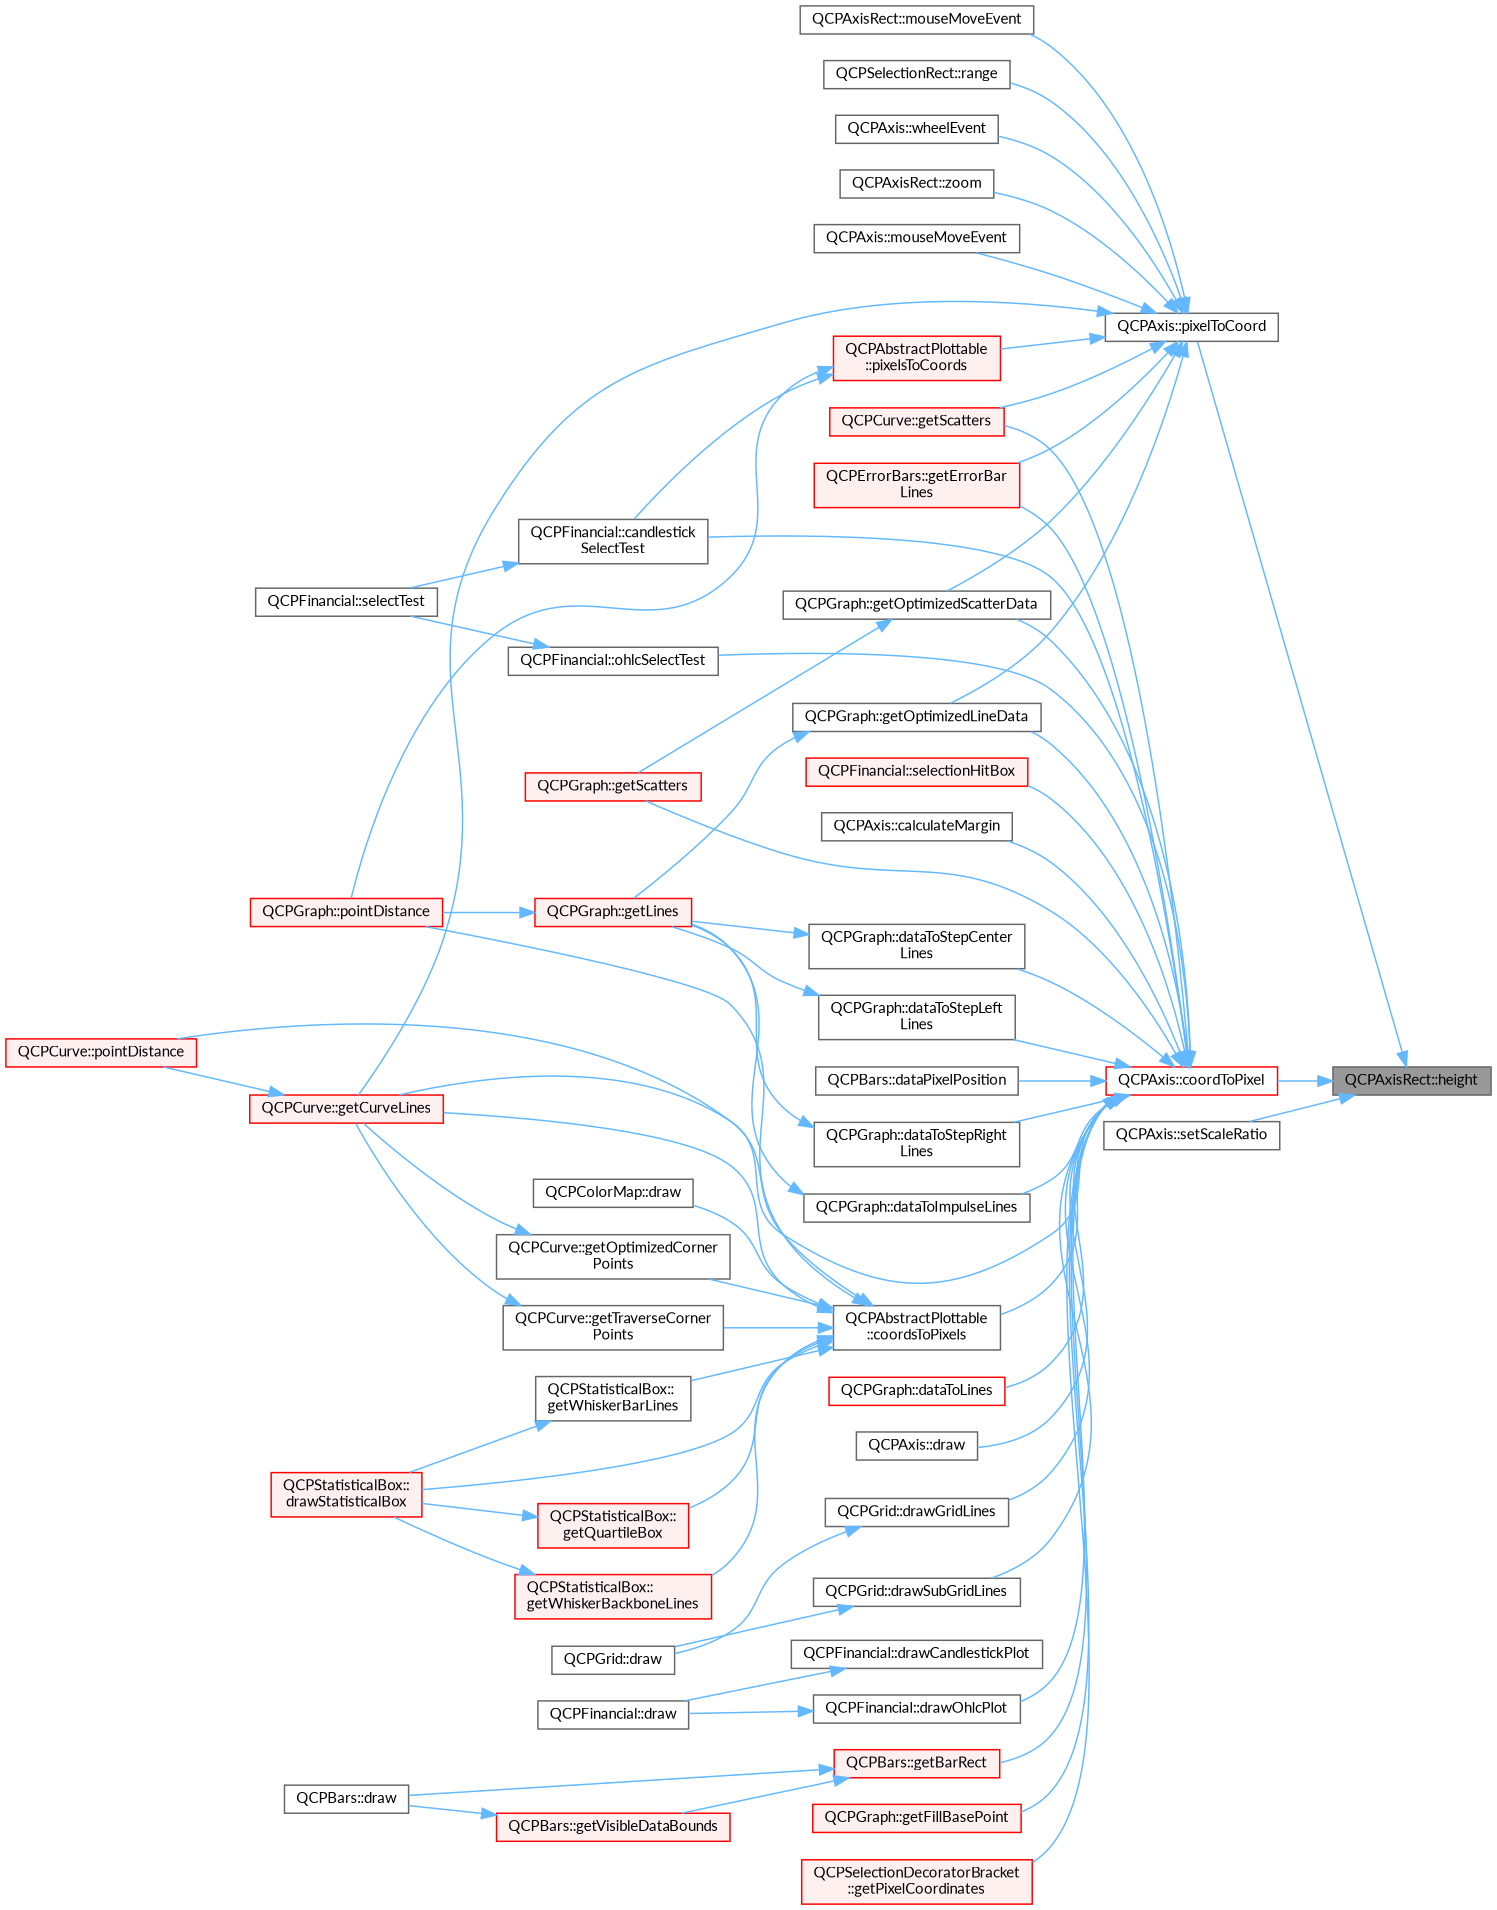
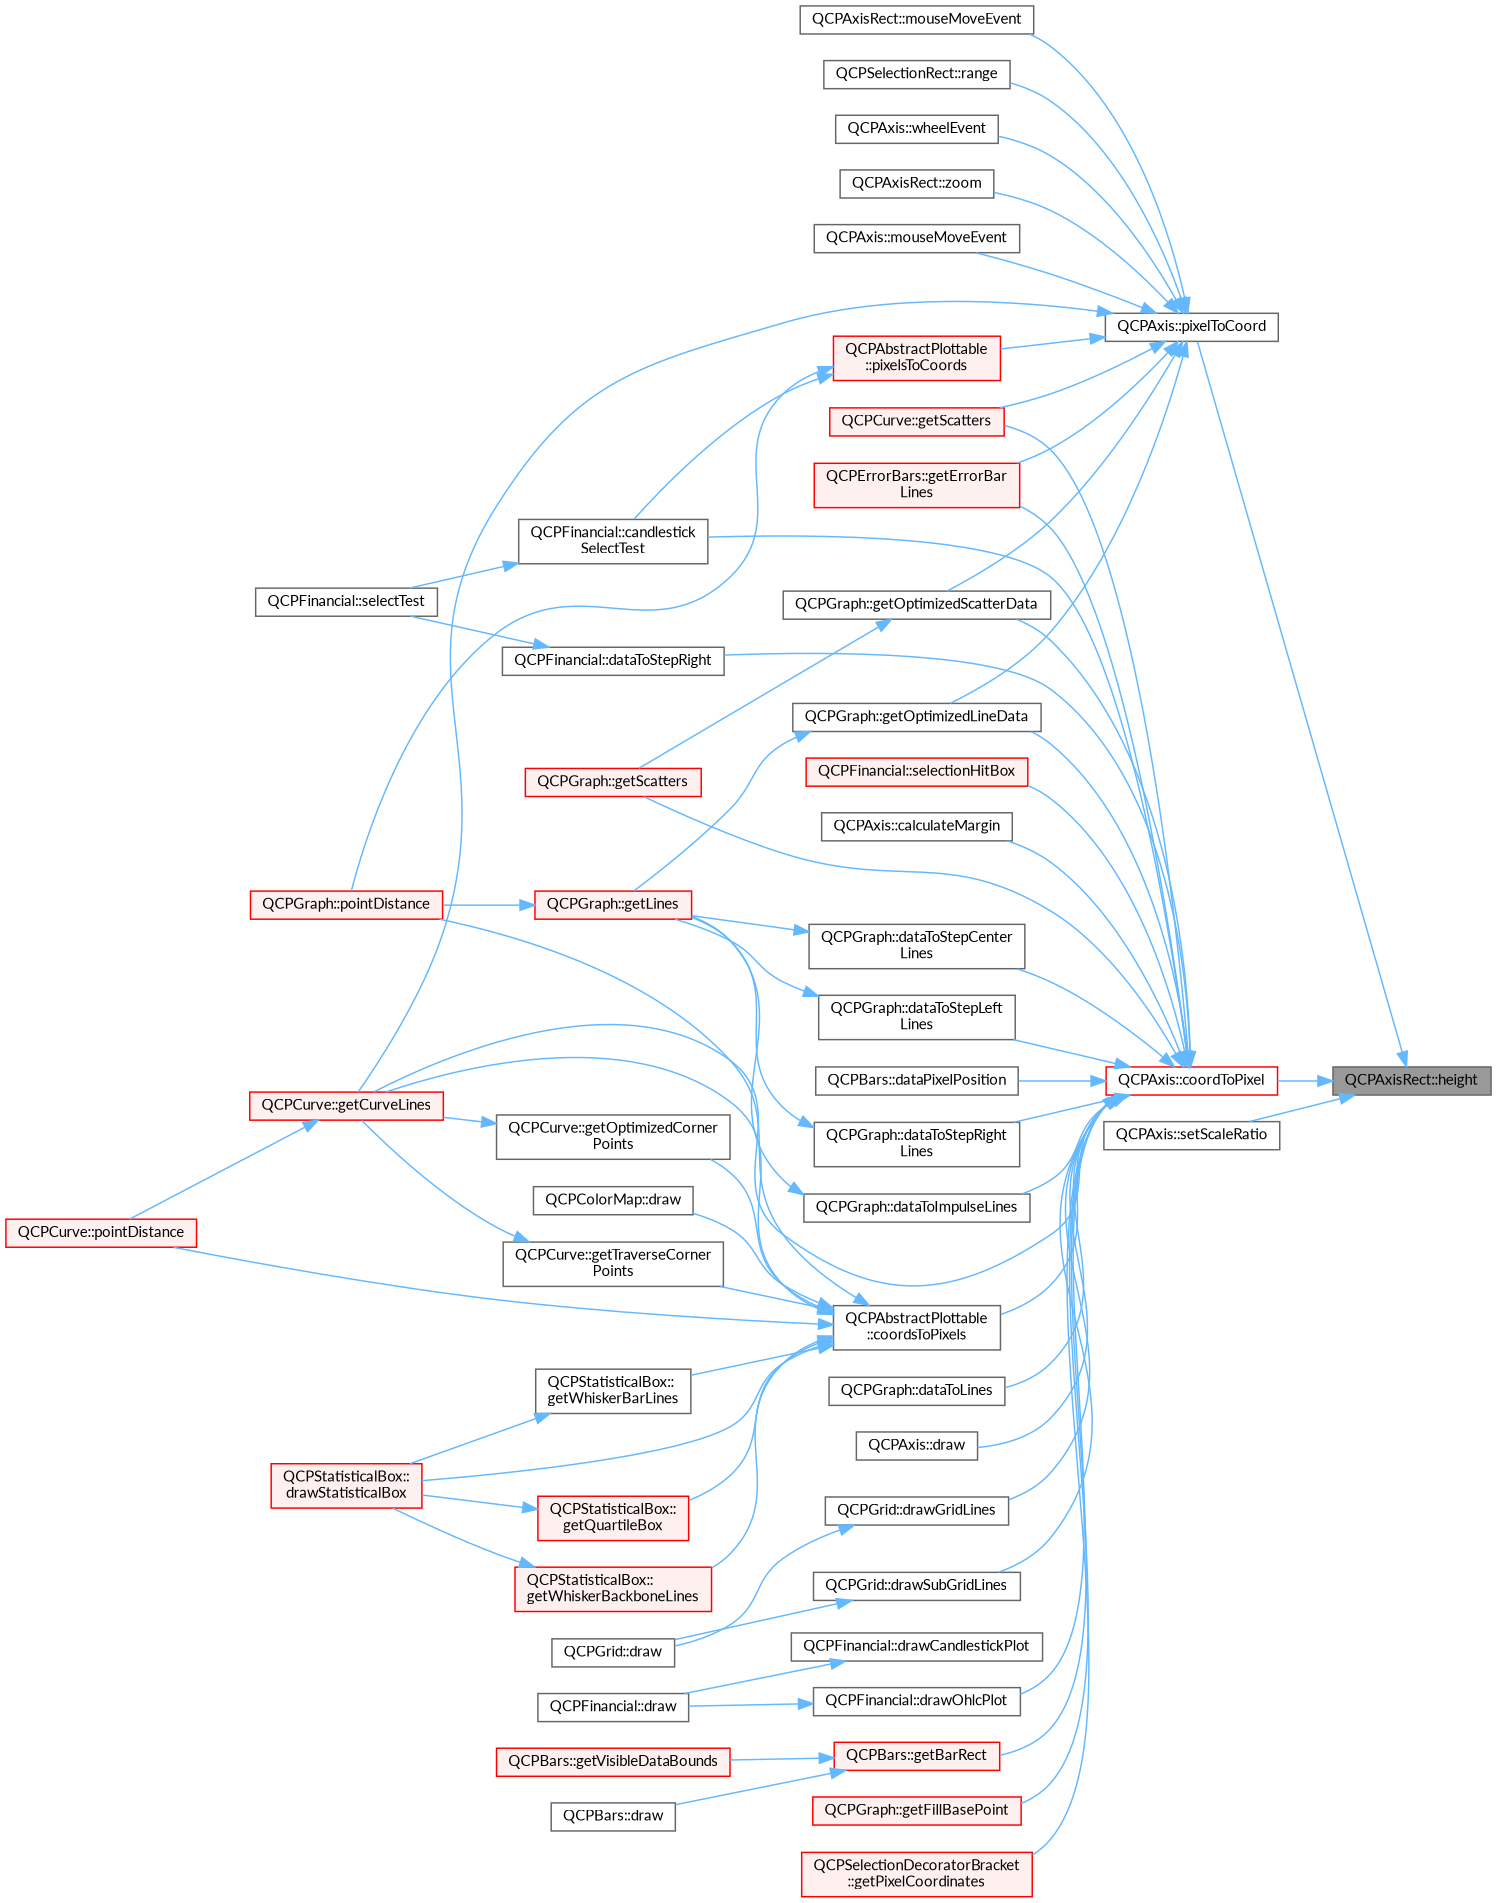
(613, 661) -> (613, 661)
(917, 1391) -> (917, 1391)
(445, 1810) -> none
